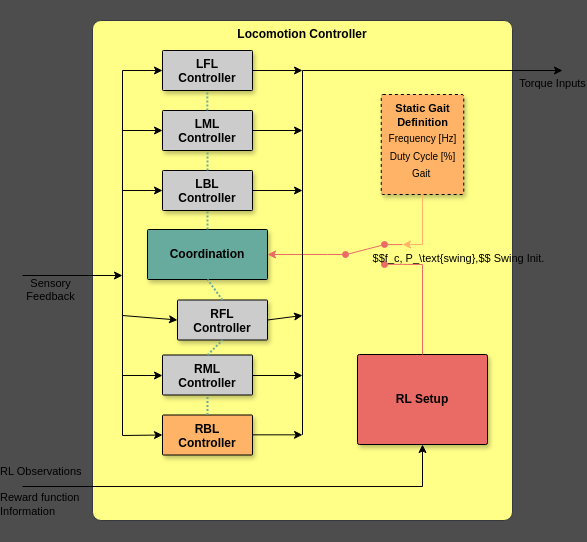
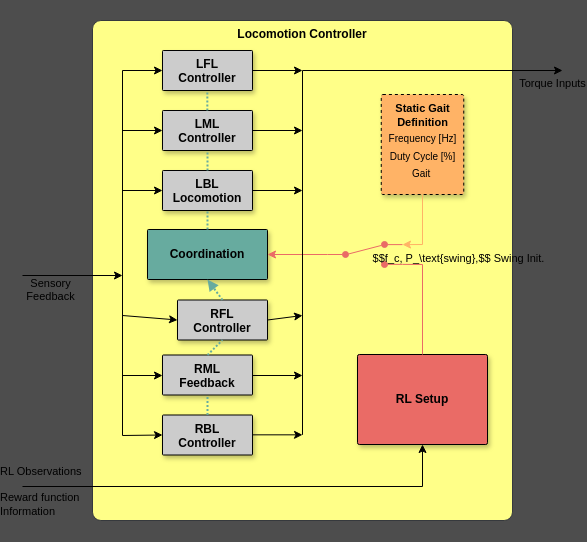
(208, 192) -> (208, 192)
(212, 285) -> (215, 289)
(208, 377) -> (208, 377)
(208, 435) -> (208, 435)
